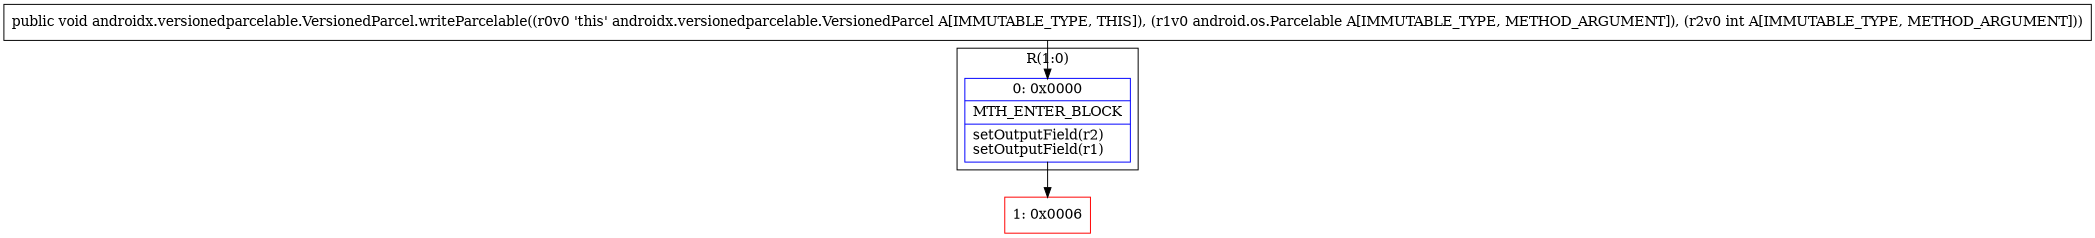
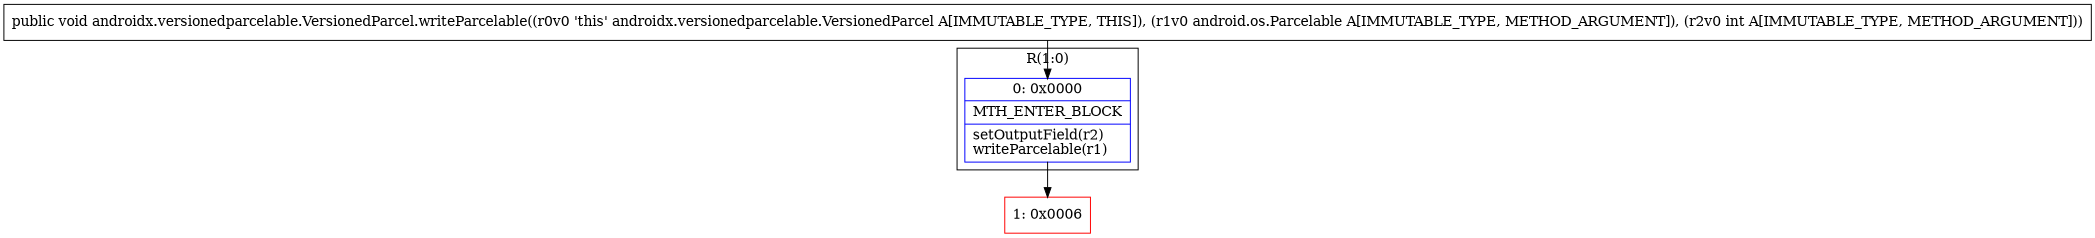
(1038, 150) -> (1040, 150)
